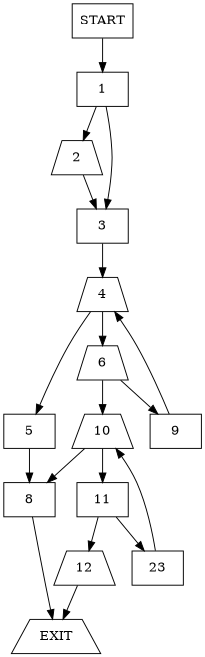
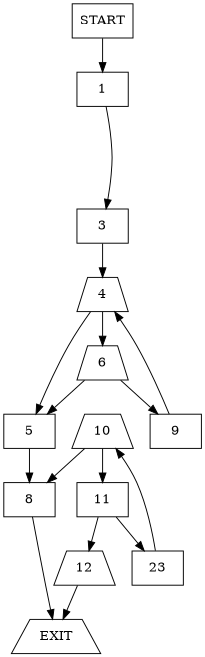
(77, 158) -> none
(103, 392) -> (70, 394)
